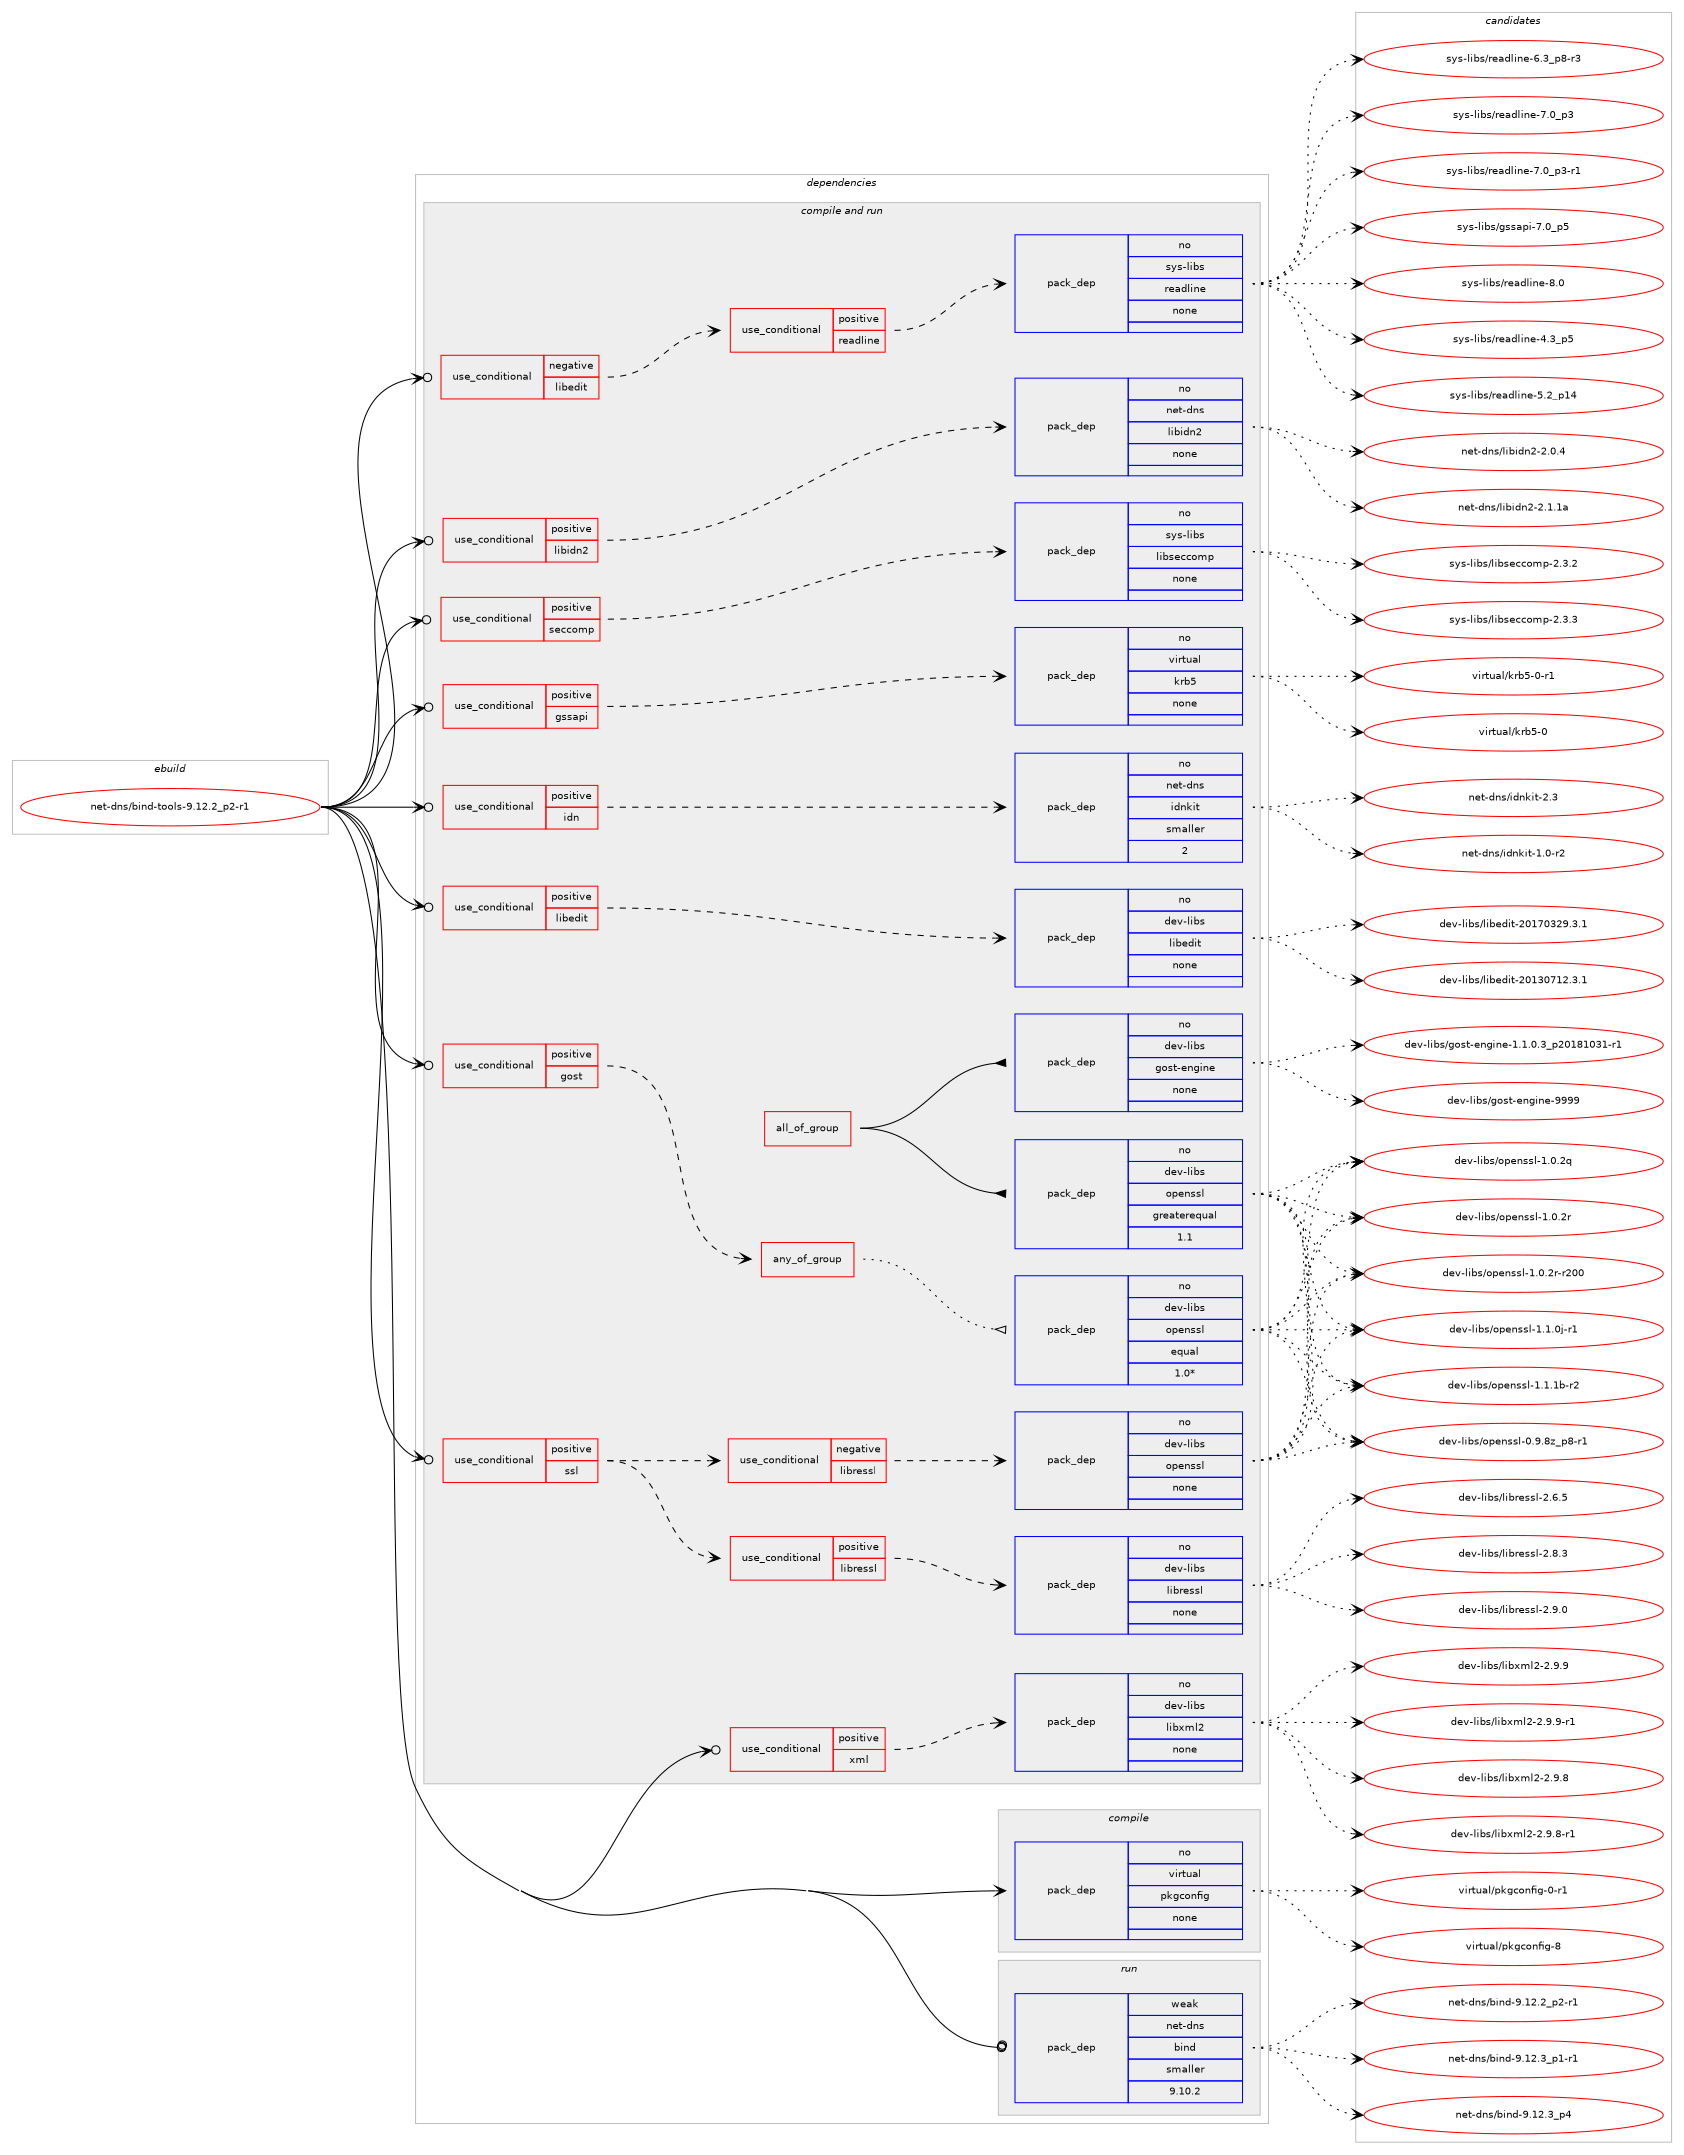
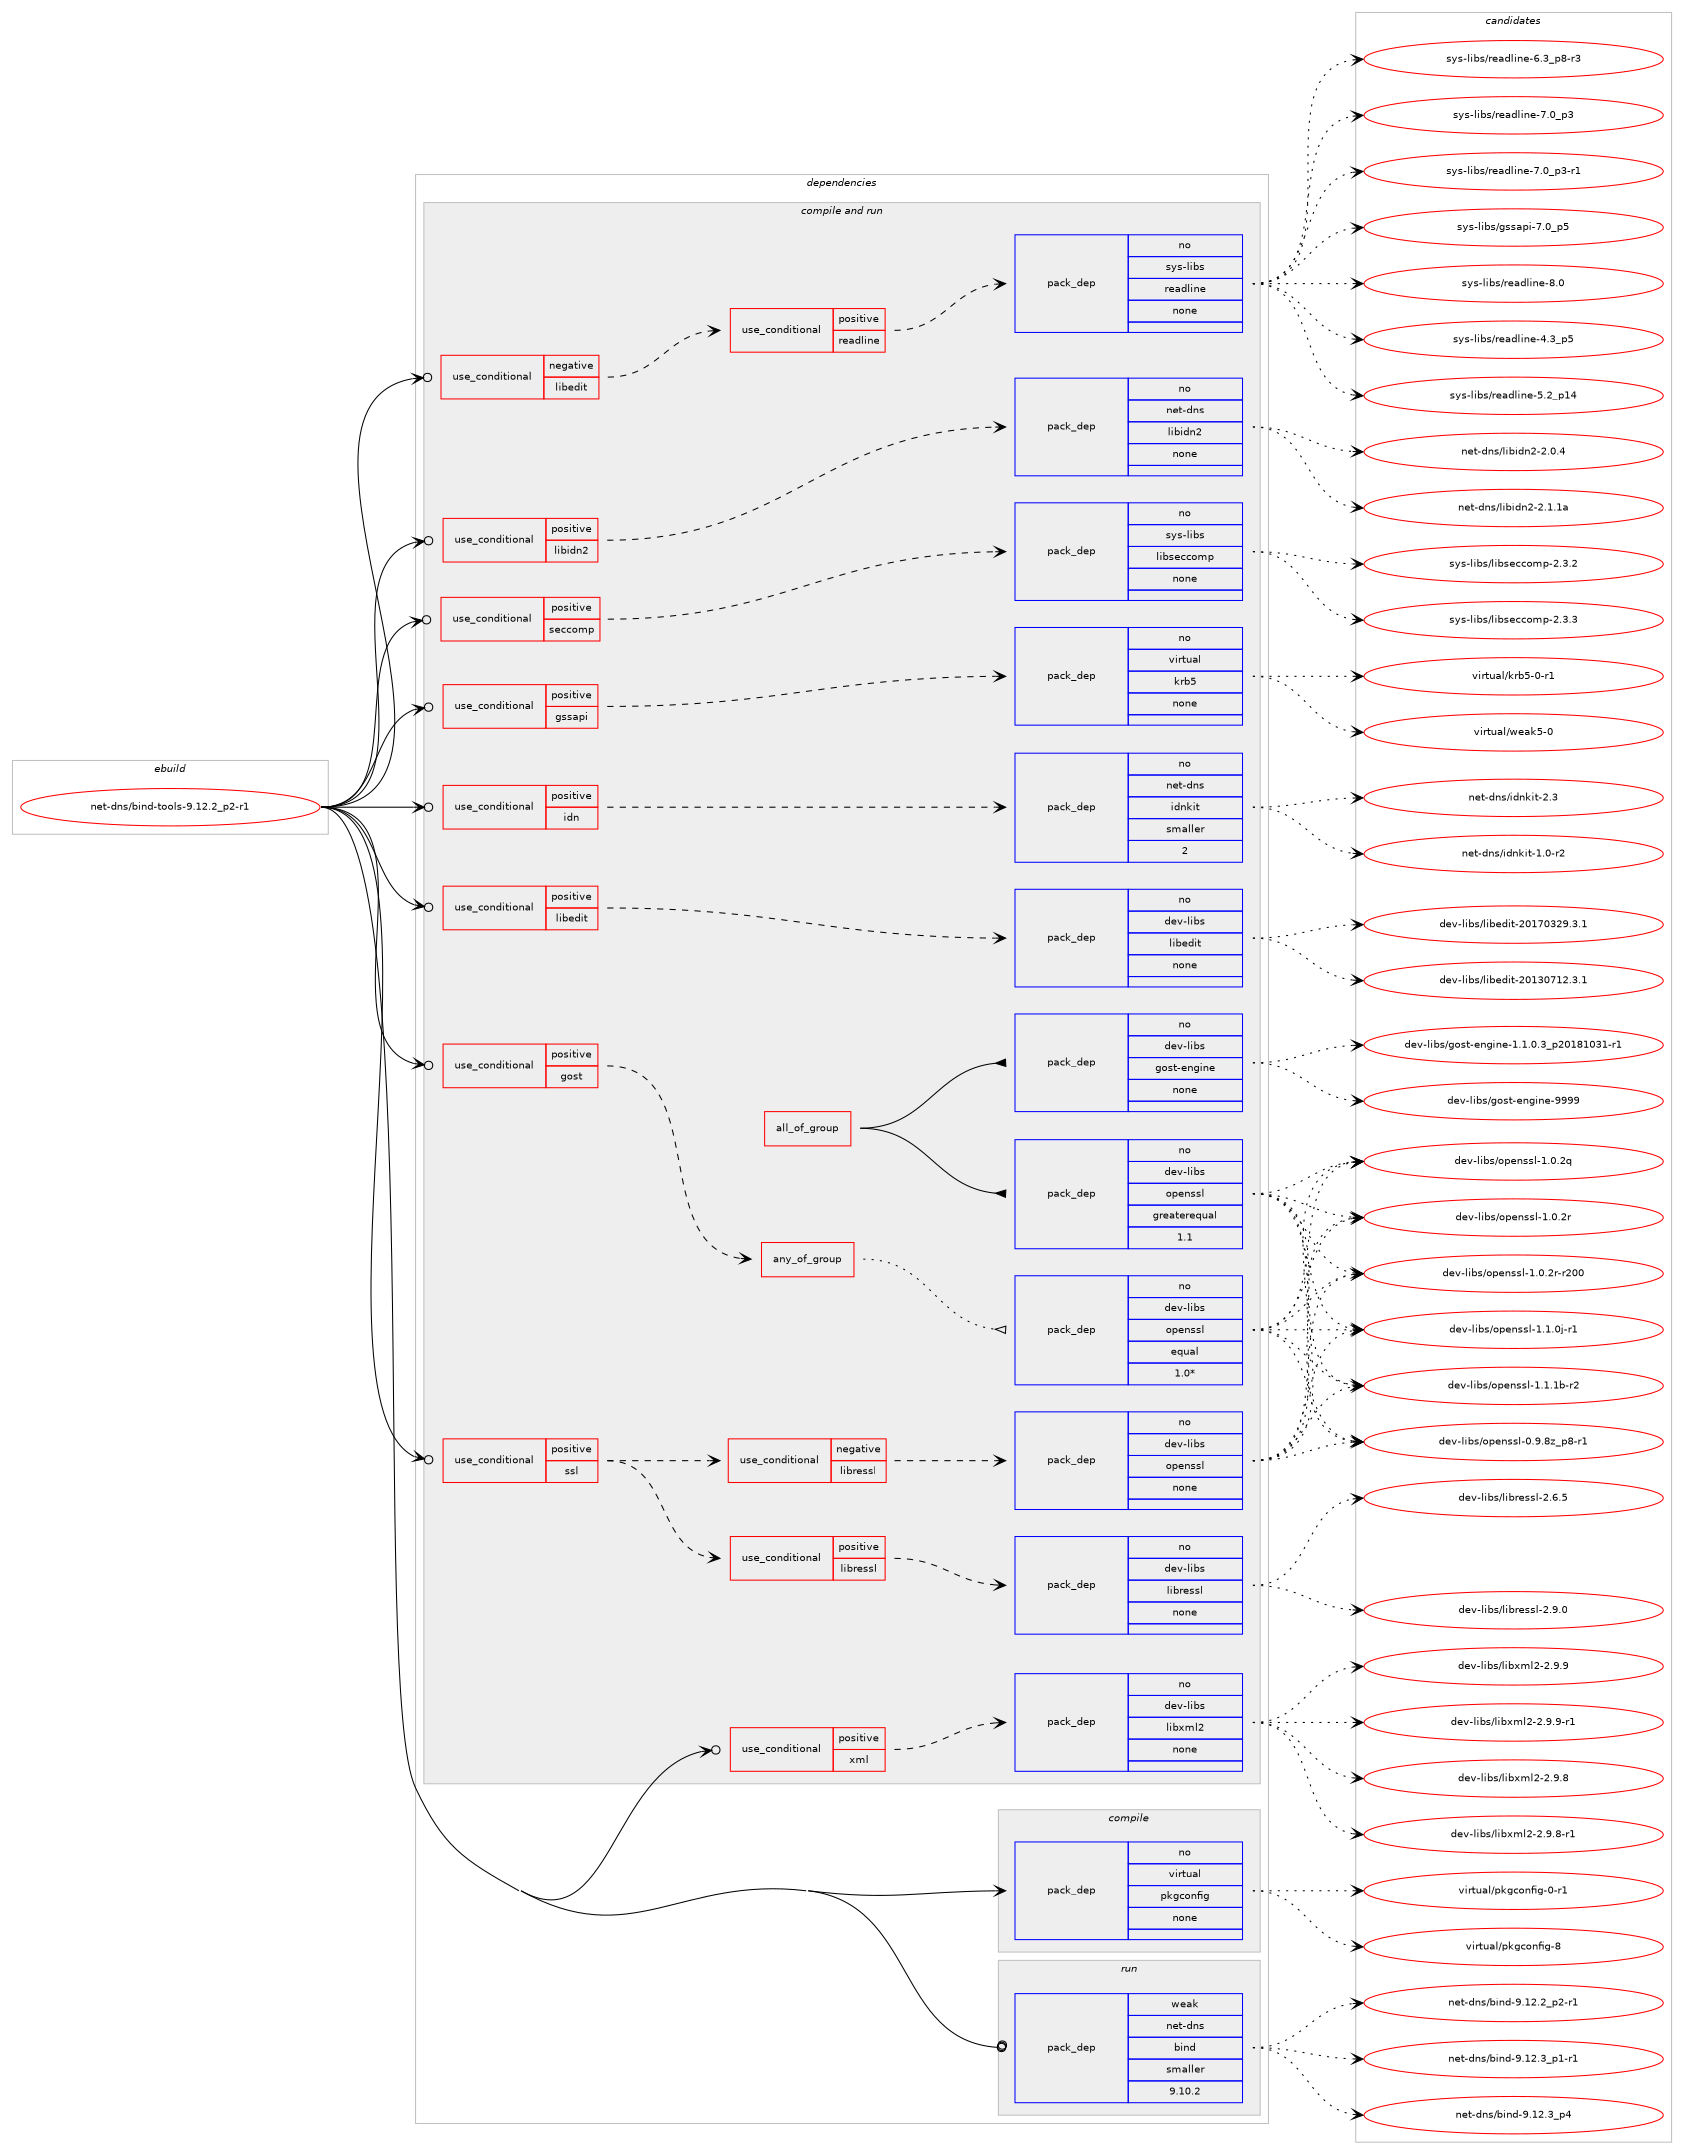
(1514, 732) -> (1514, 732)
(1514, 1554) -> none
